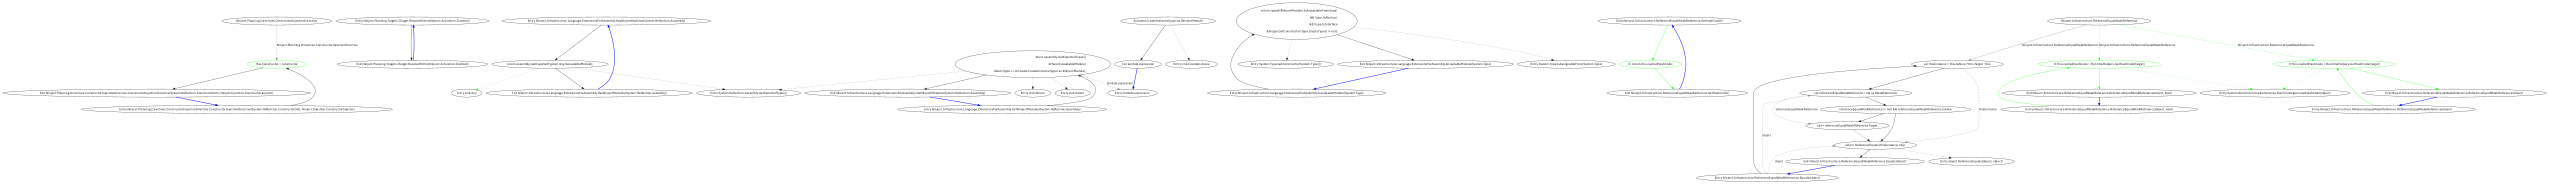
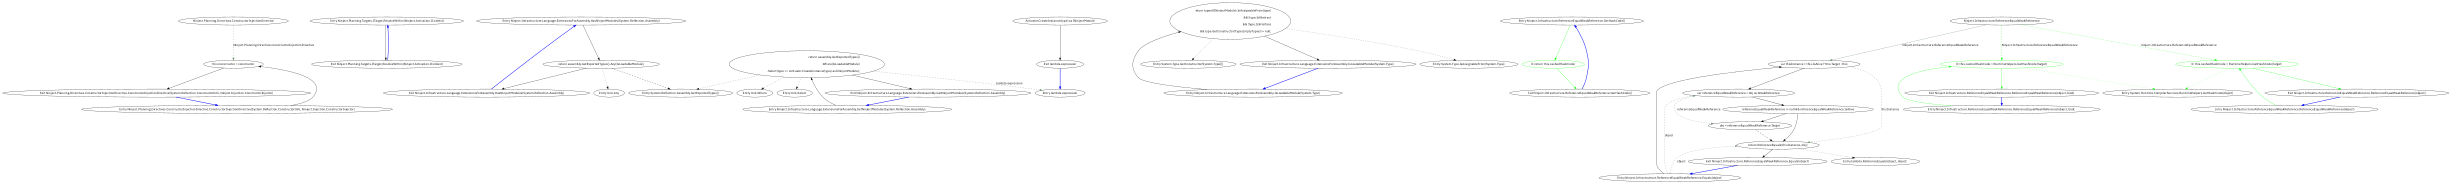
(277, 64) -> (233, 64)
(1192, 64) -> none
(508, 79) -> (605, 78)
(648, 79) -> (640, 78)
(1972, 162) -> (1875, 162)
